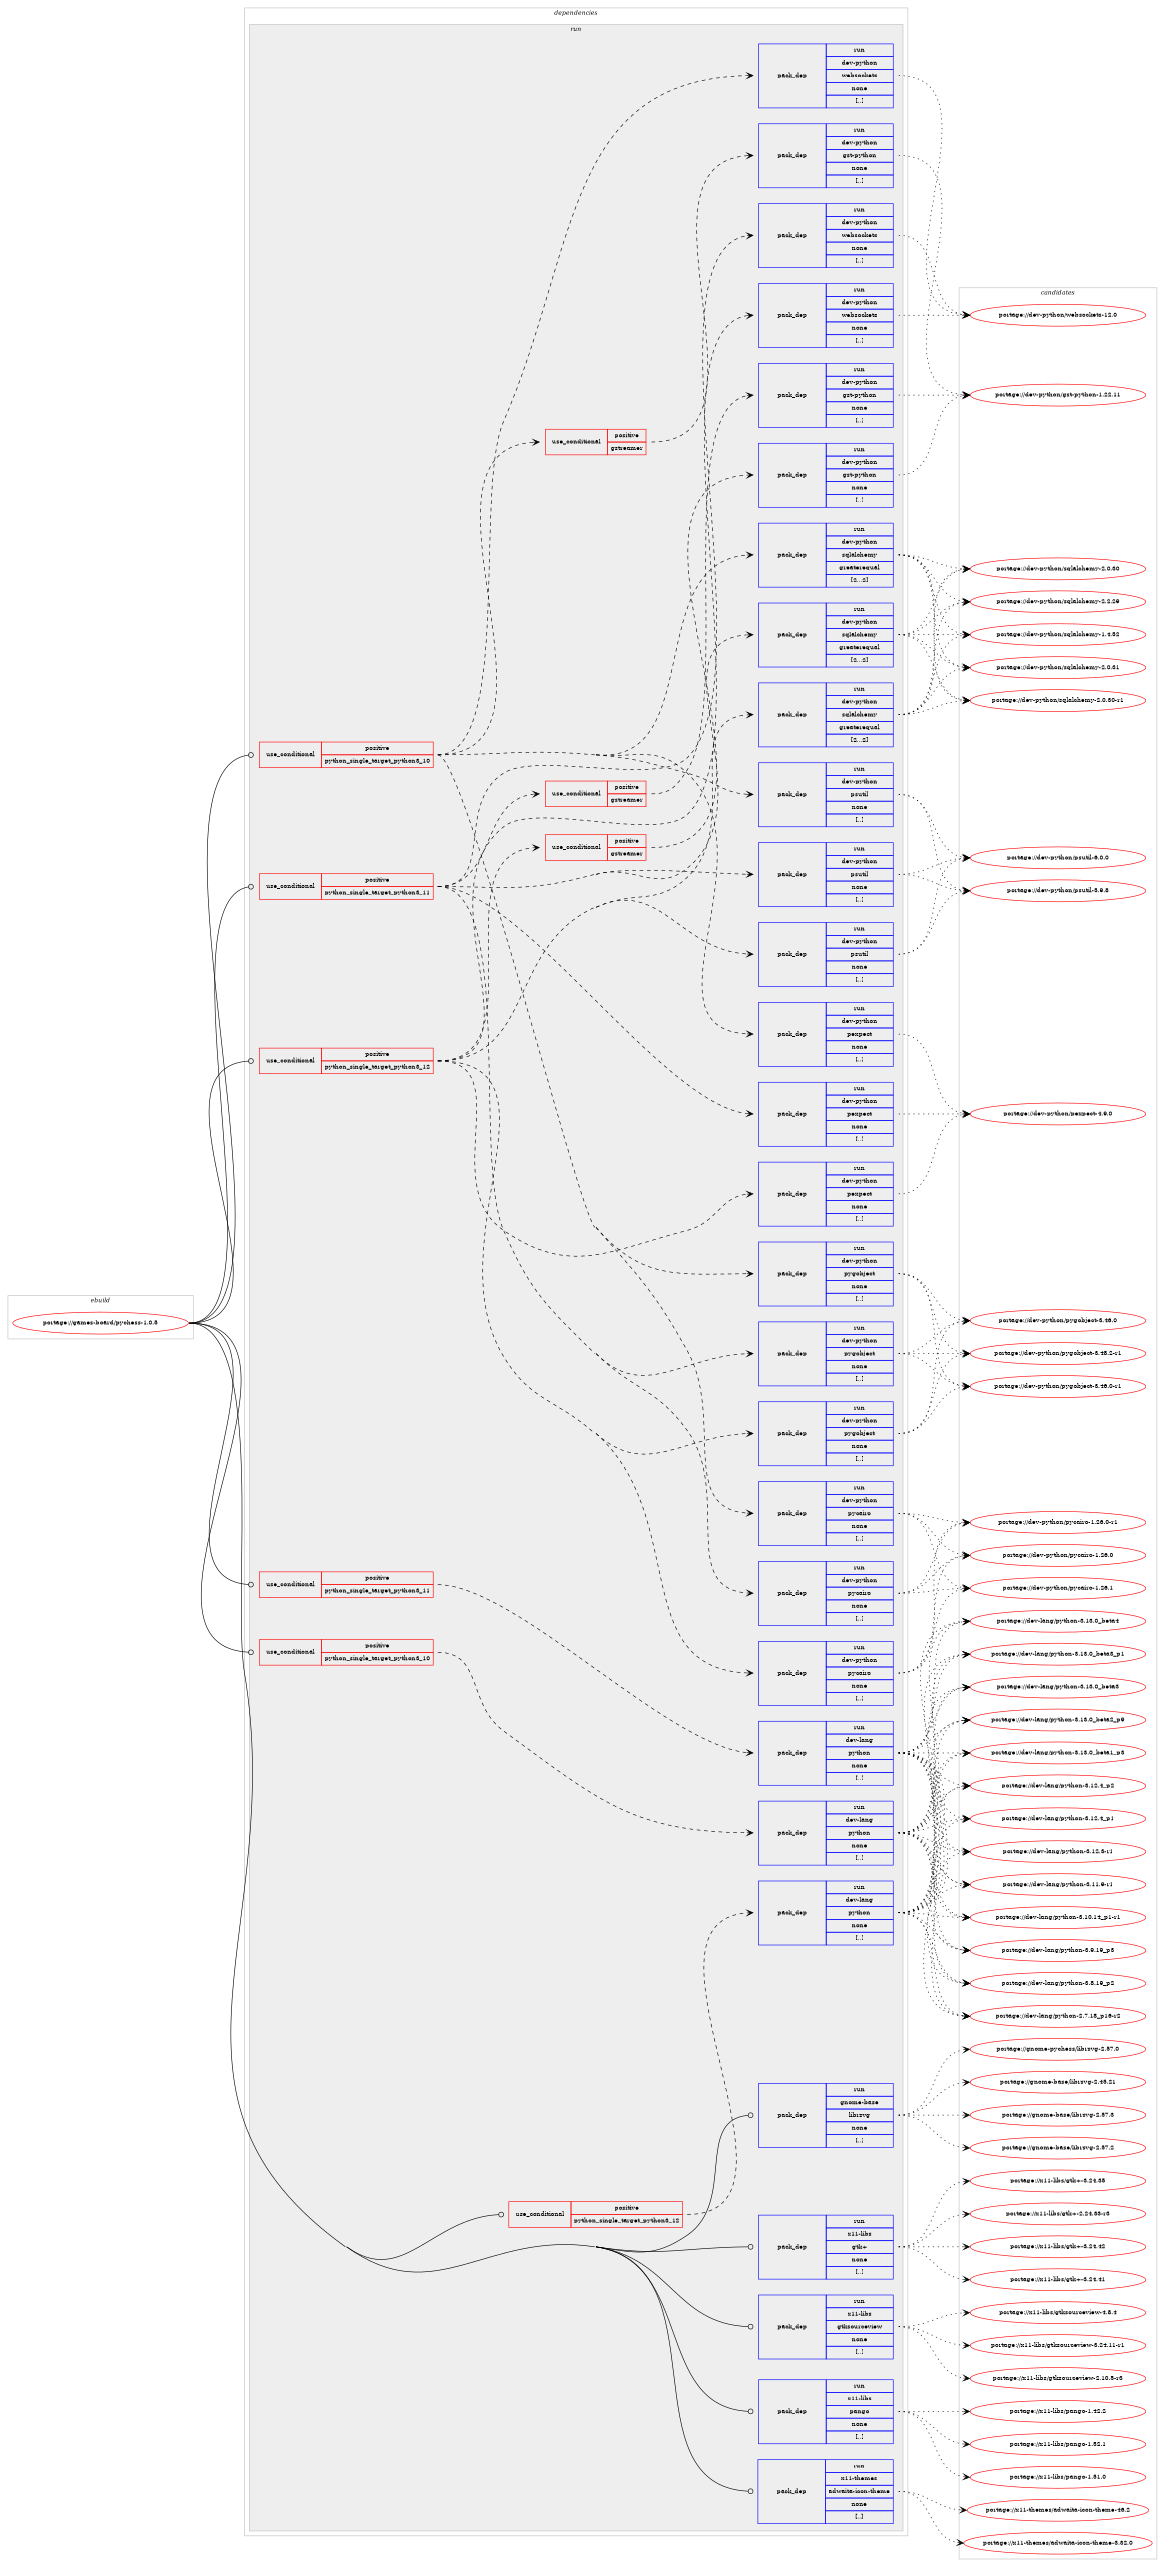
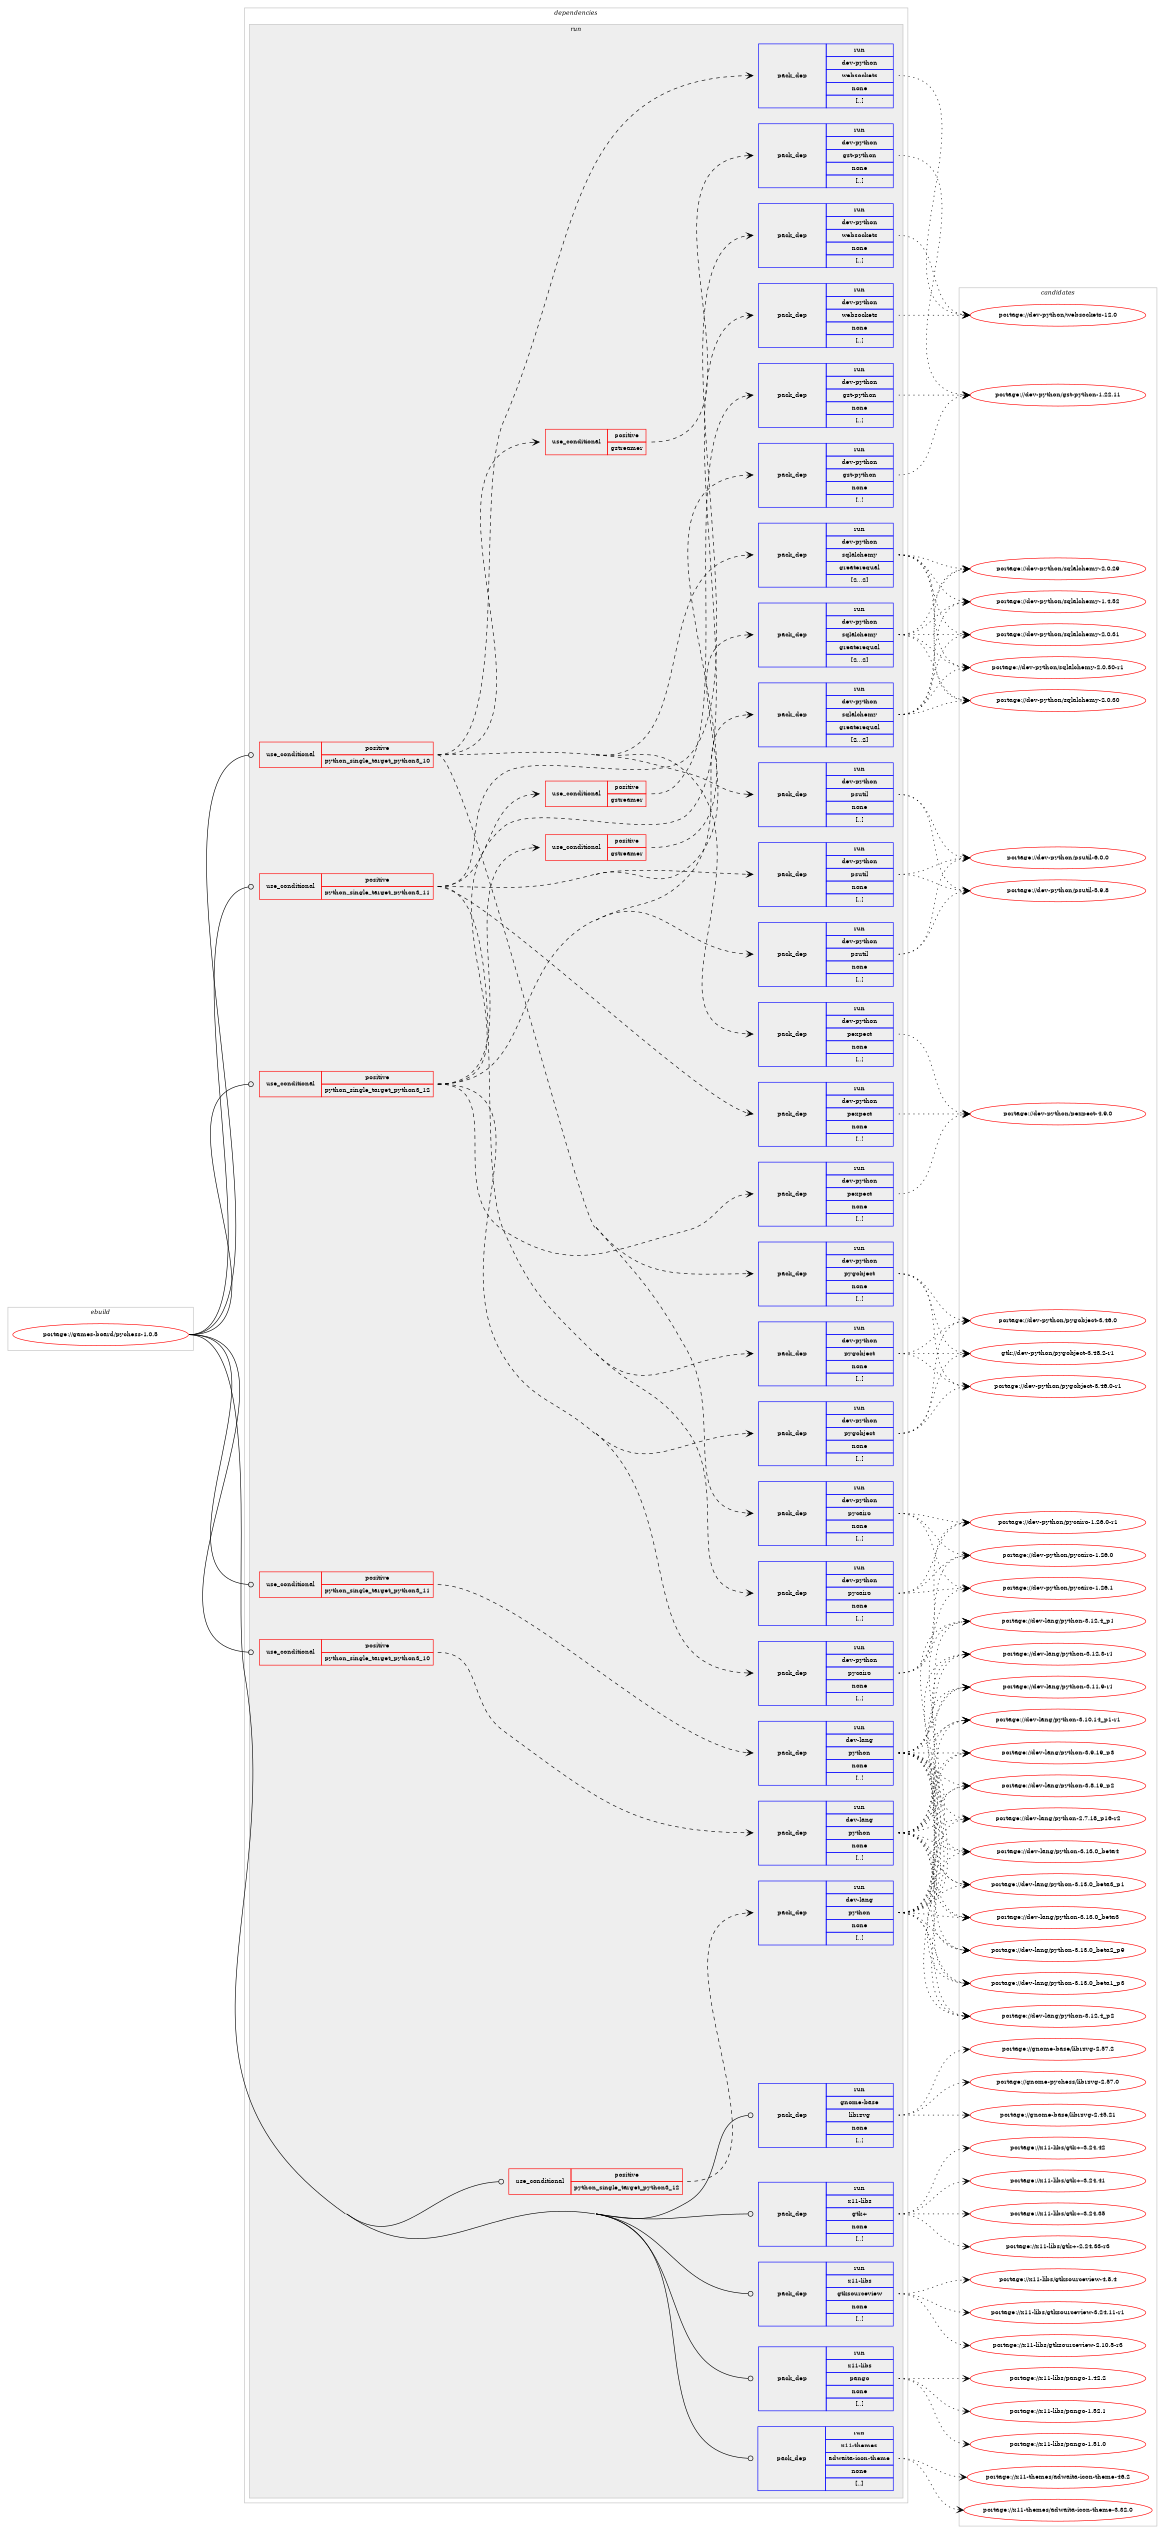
(1058, 602) -> (1058, 569)
(1058, 1354) -> (1058, 1354)
(1058, 2115) -> none
